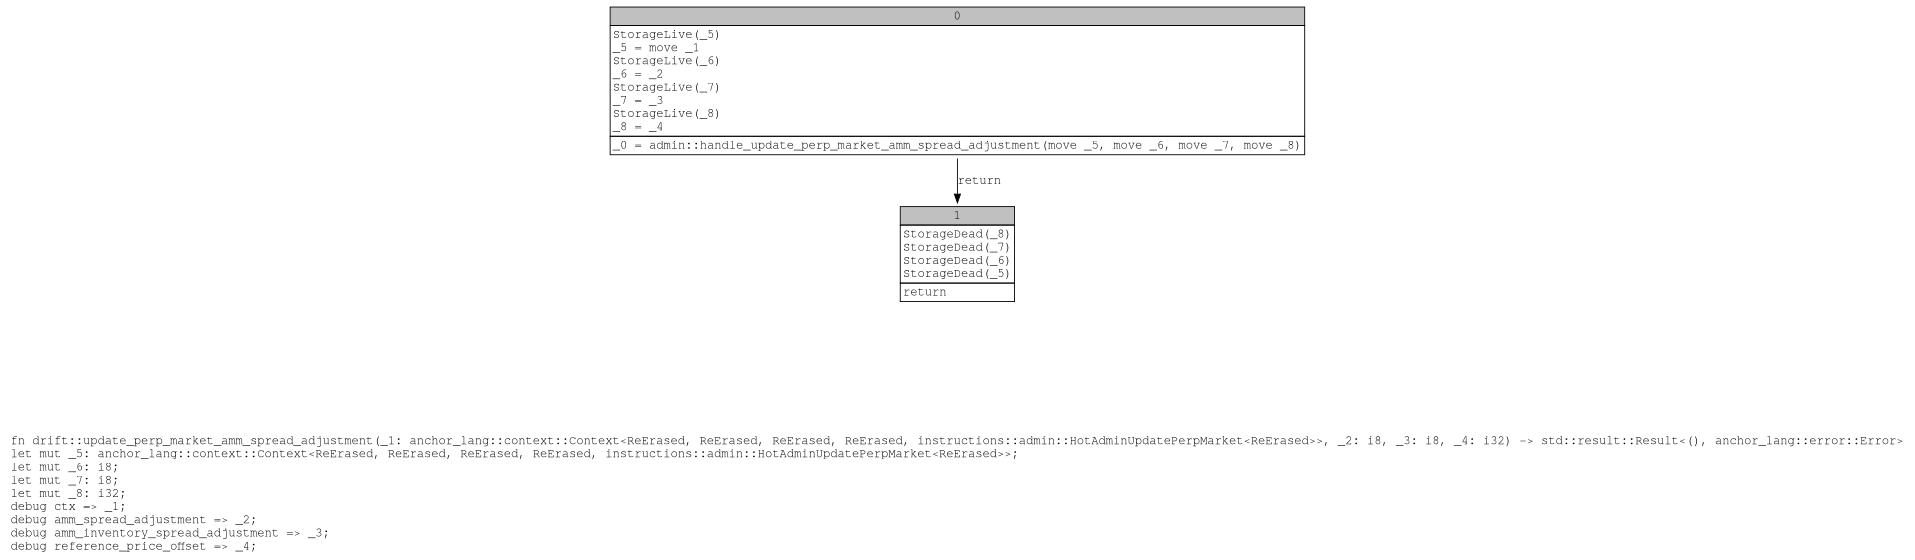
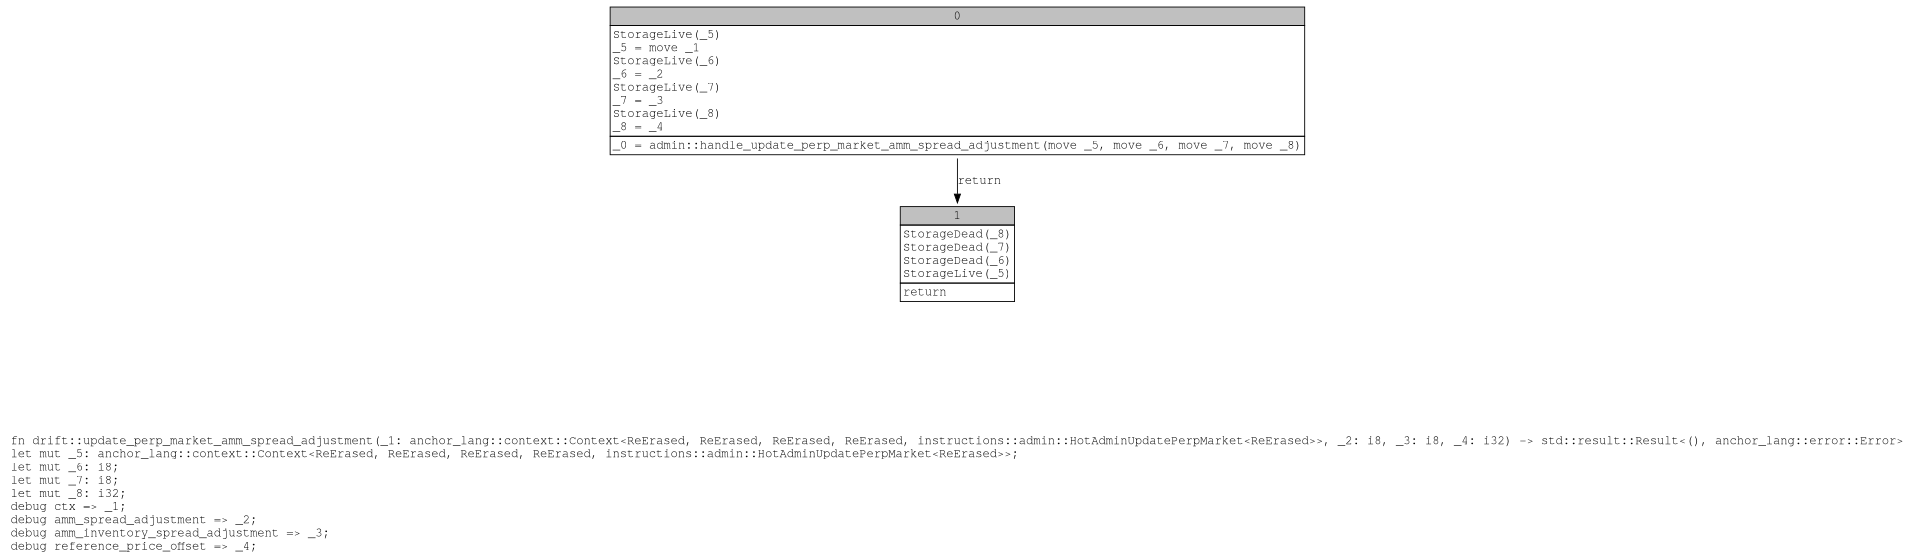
(957, 273) -> (957, 273)
